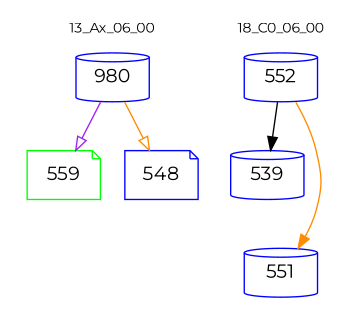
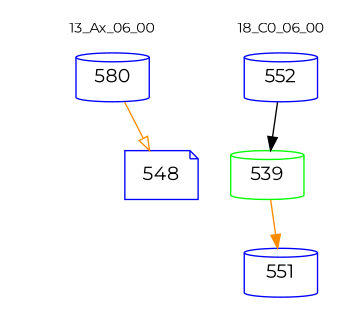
(113, 77) -> (113, 77)
(320, 168) -> (273, 217)
(64, 175) -> none
(267, 175) -> (267, 175)
